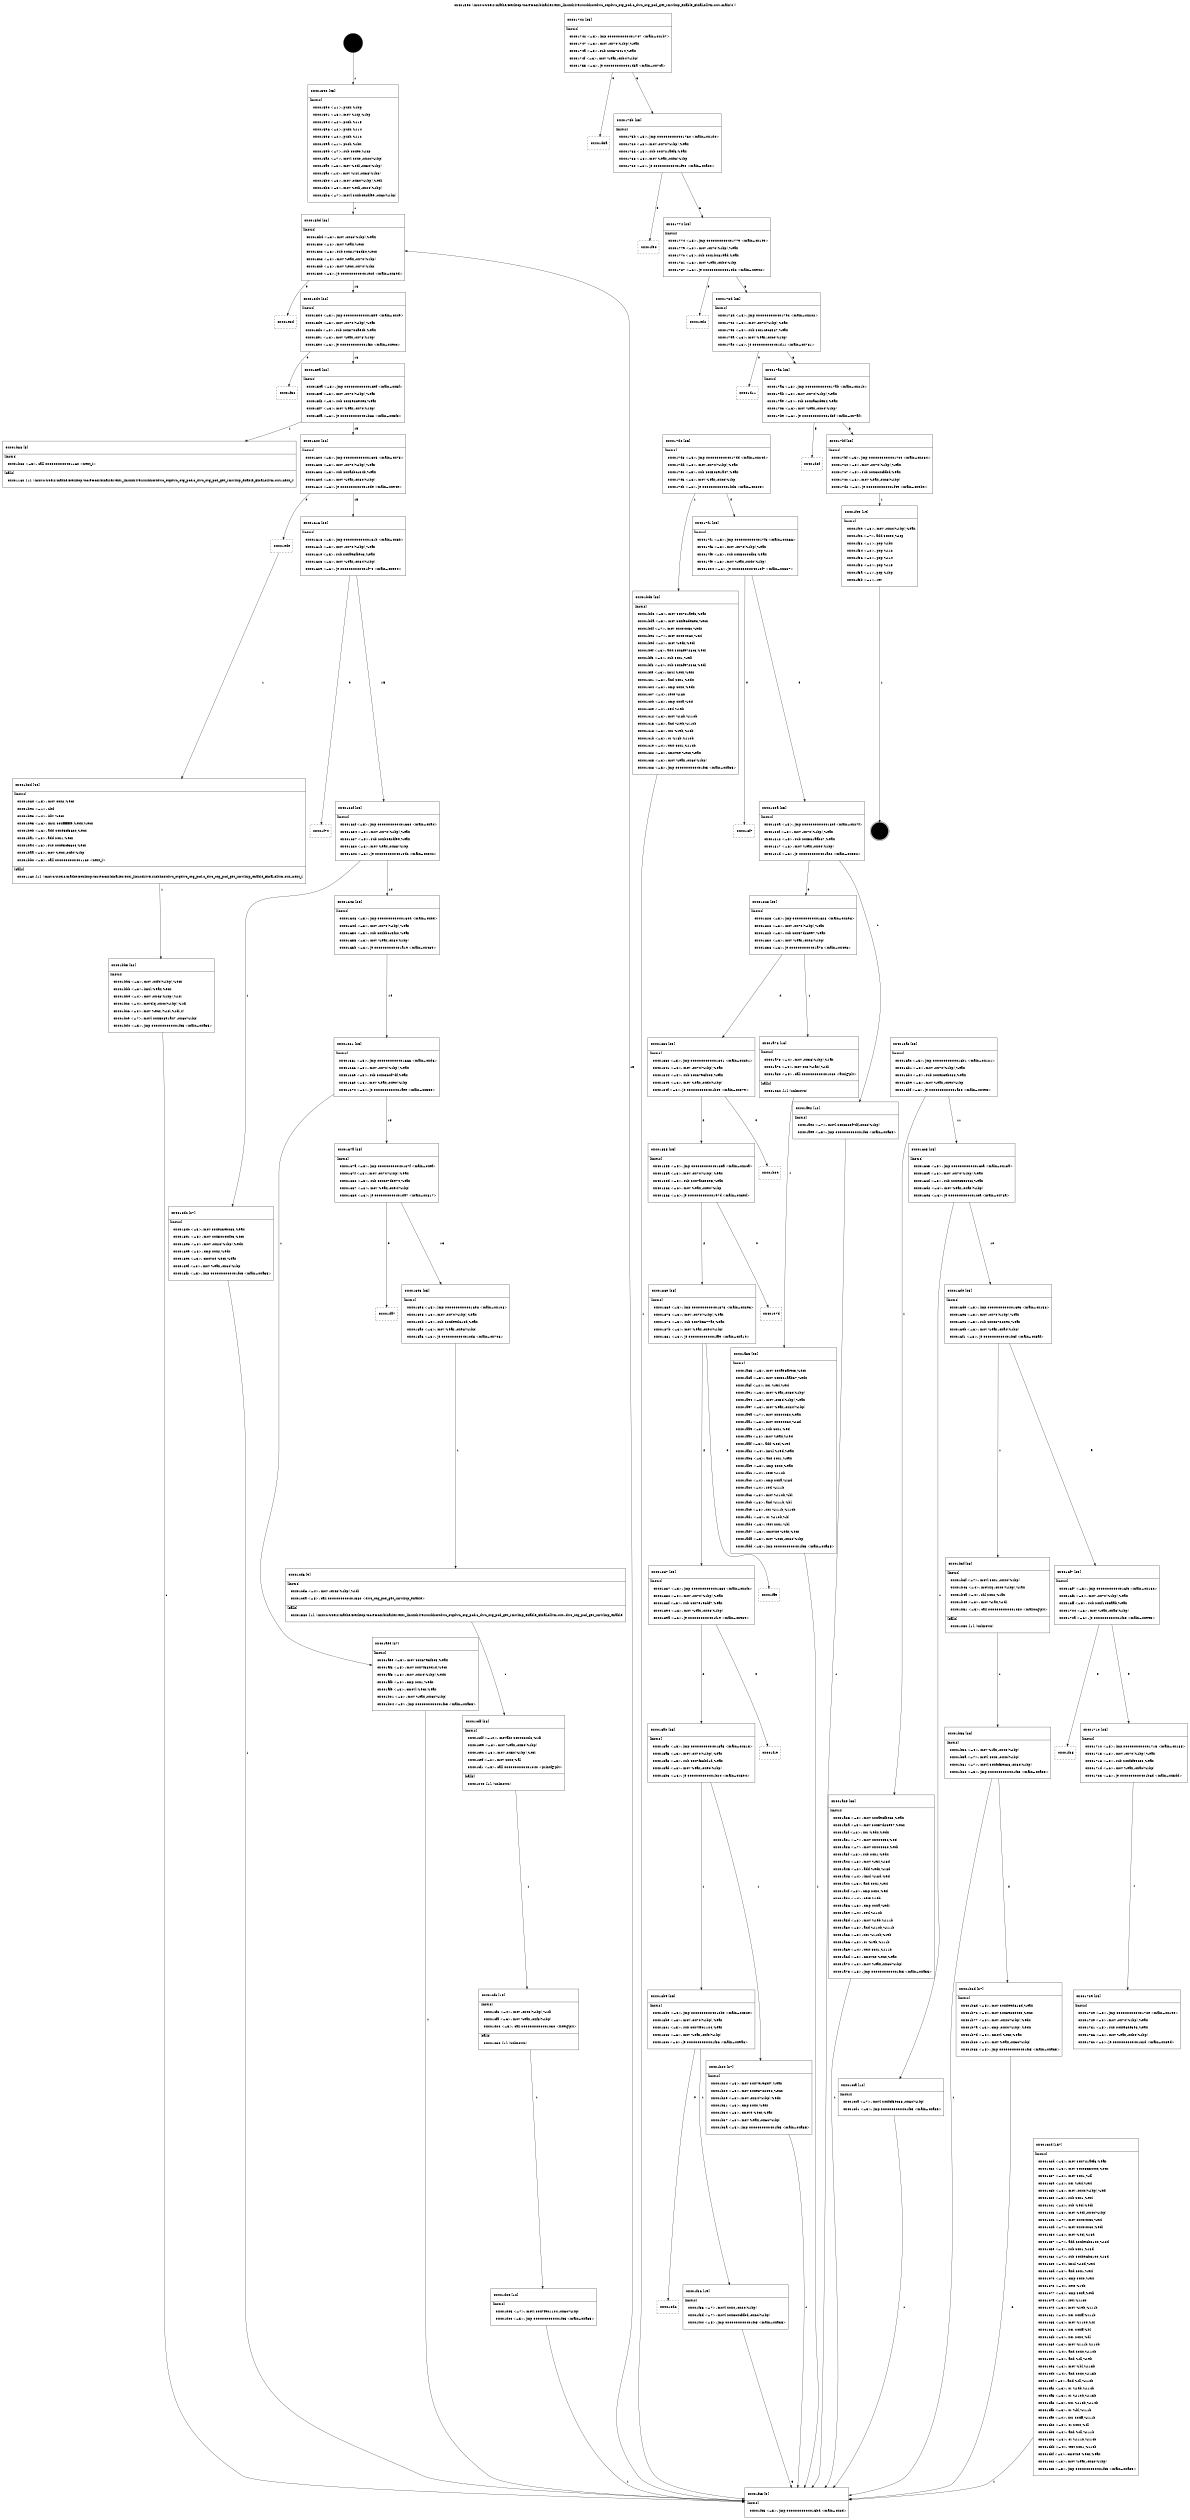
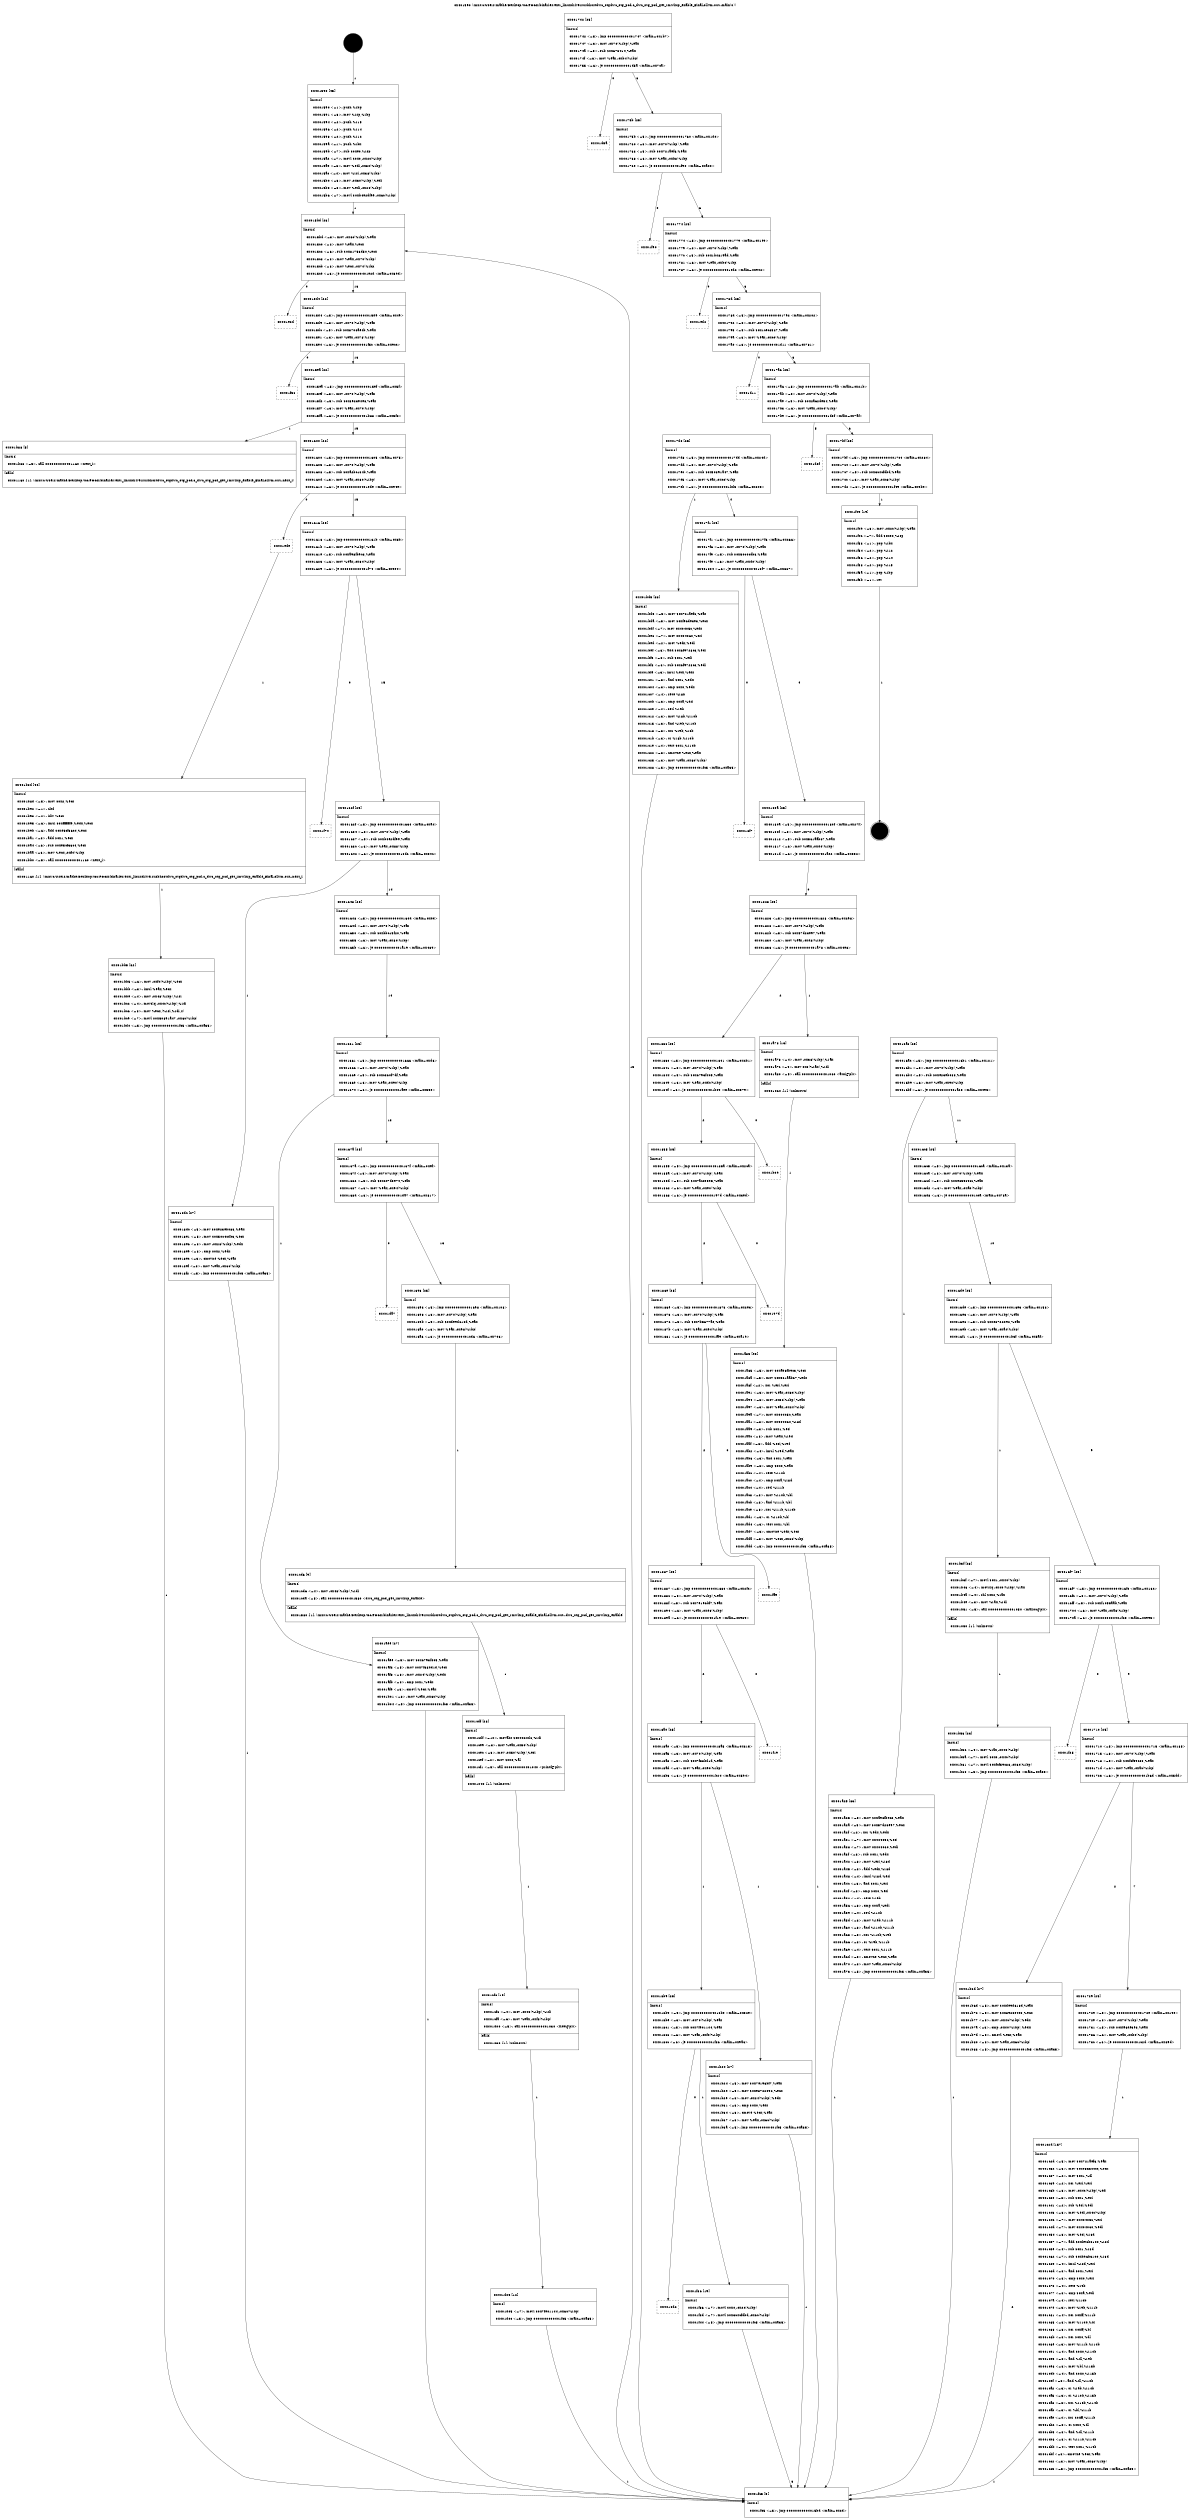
(846, 1121) -> none
(1003, 1880) -> (1074, 1882)
none -> (1116, 2093)
(891, 2097) -> none
